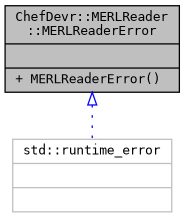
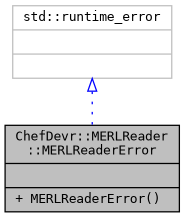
(92, 122) -> (92, 108)
